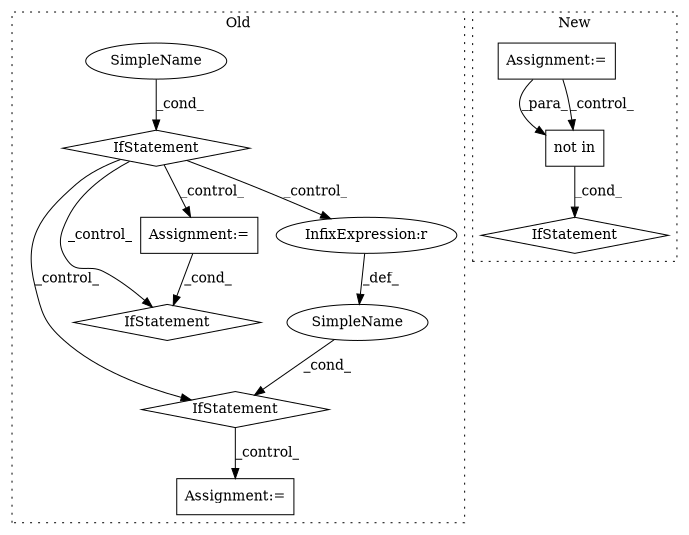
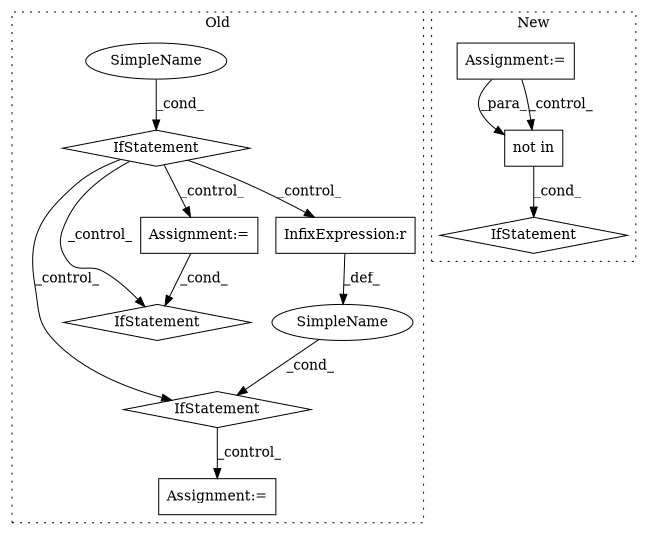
(367, 235) -> (345, 235)
